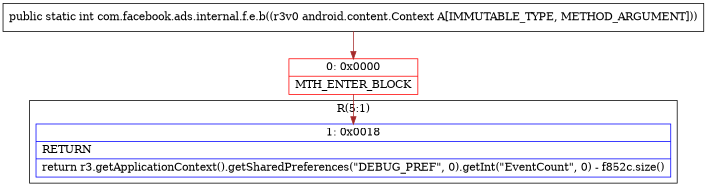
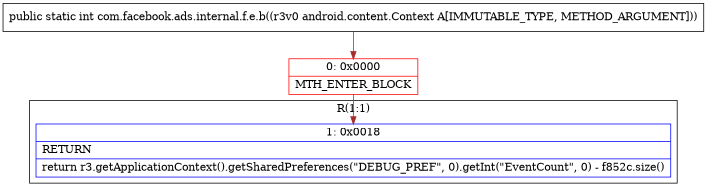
(353, 109) -> (353, 109)
